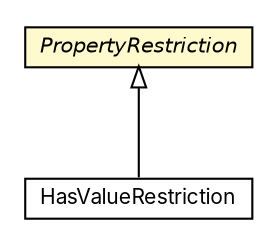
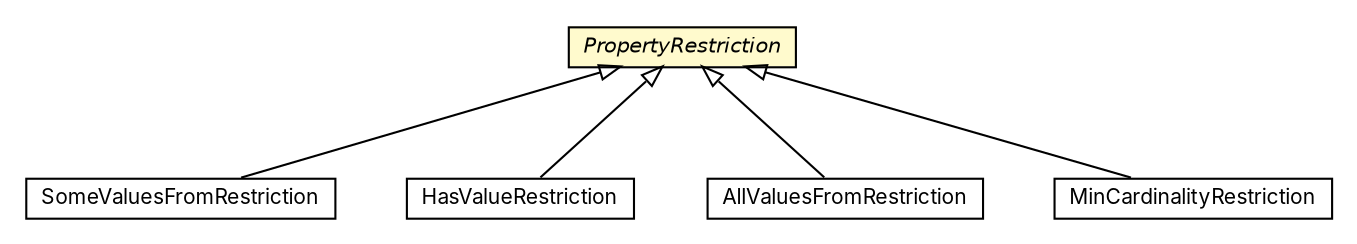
none -> (180, 198)
none -> (844, 198)
none -> (1193, 198)
